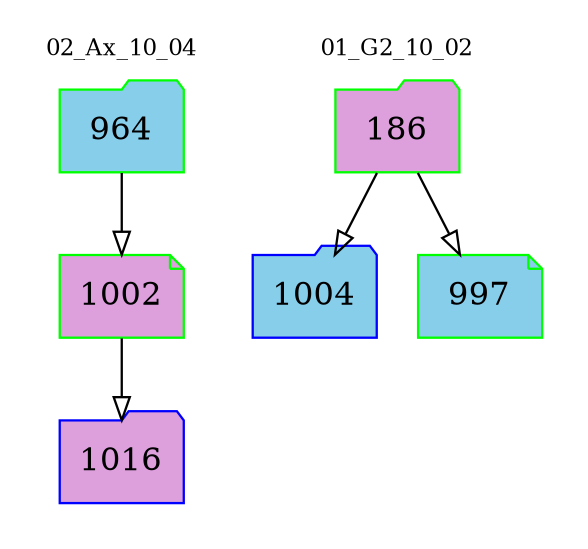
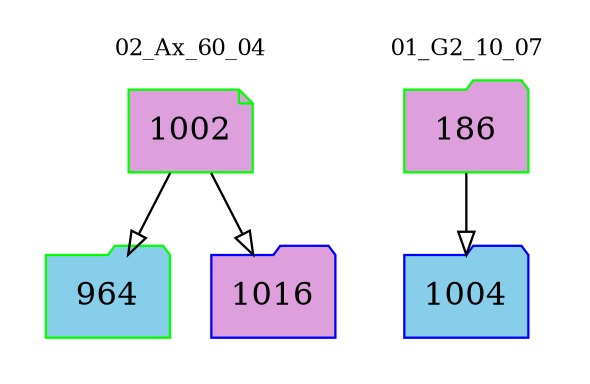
(122, 49) -> (191, 49)
(397, 49) -> (467, 49)
(122, 202) -> (155, 203)
(480, 296) -> none
